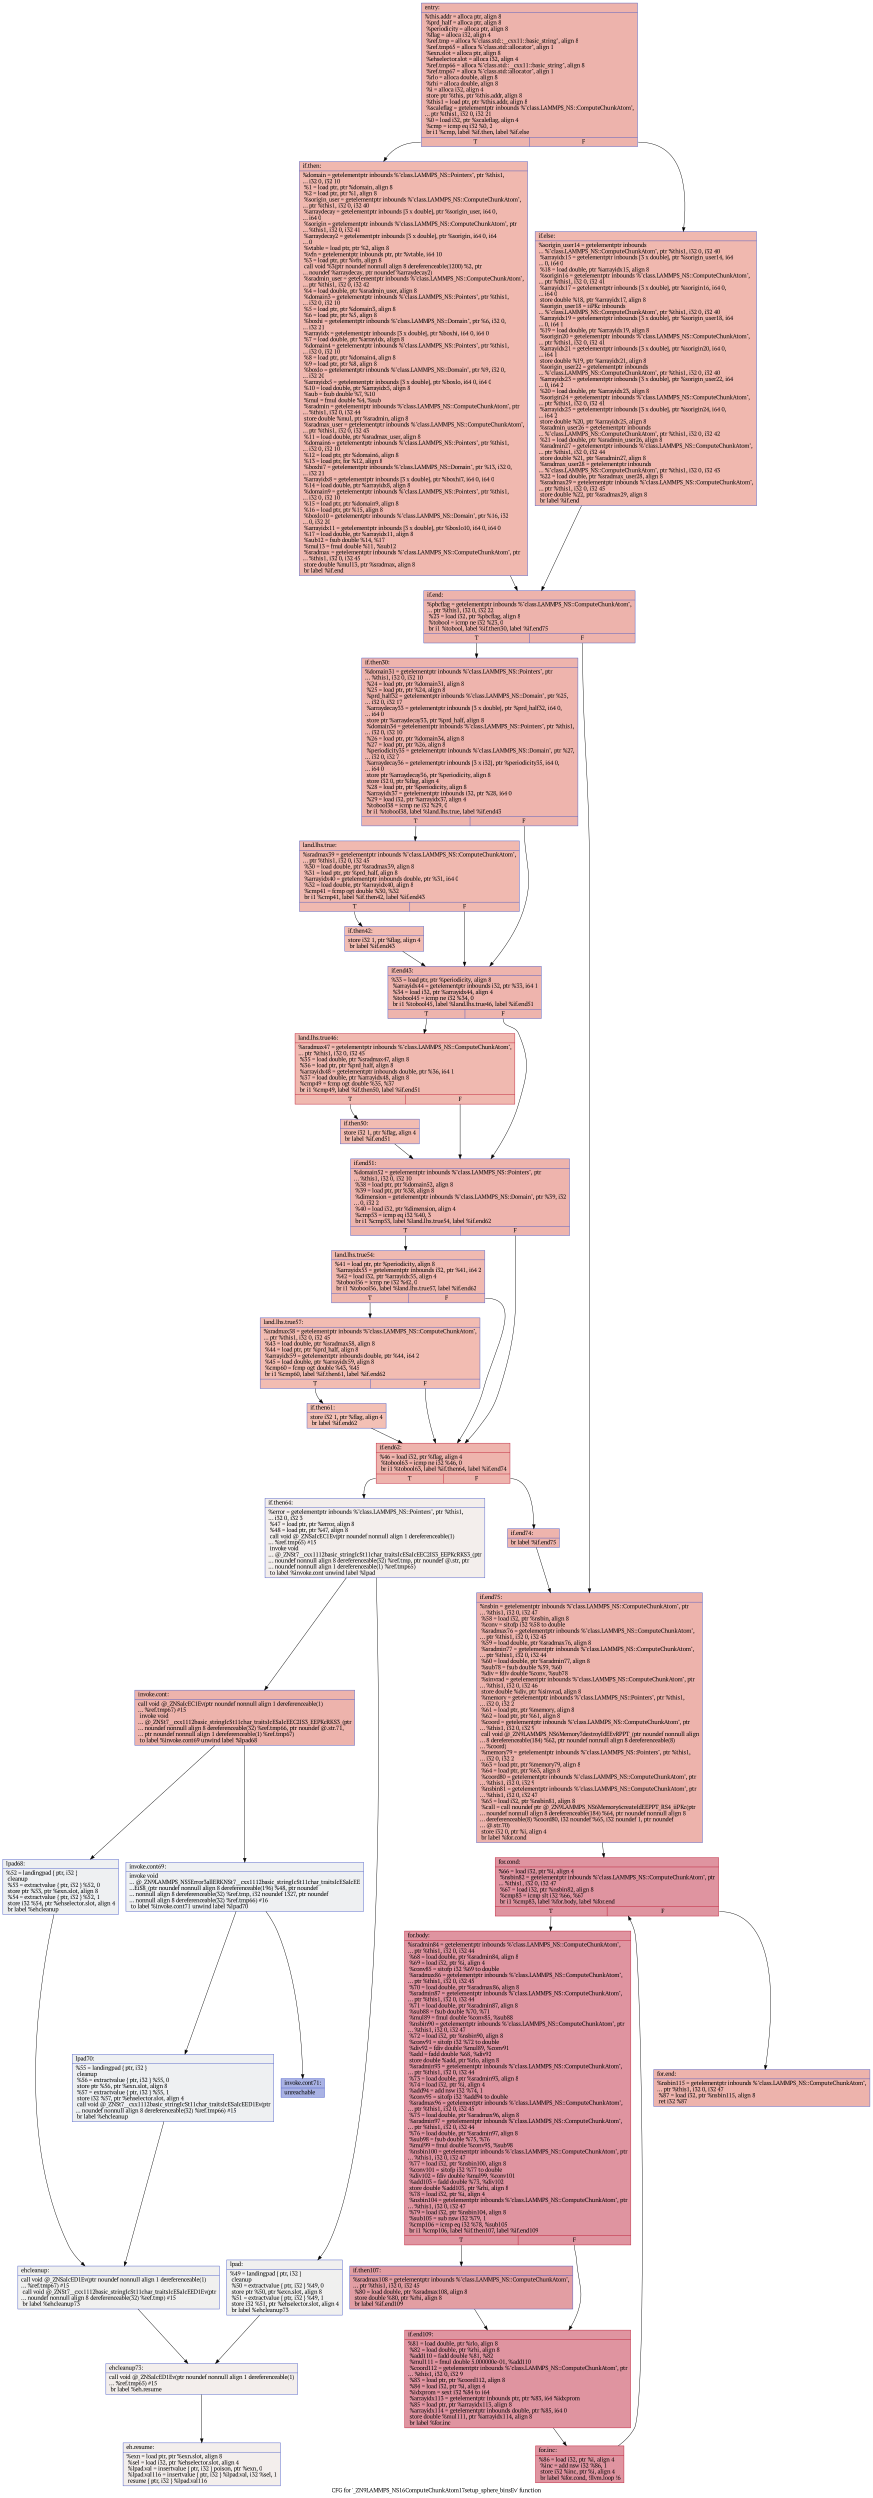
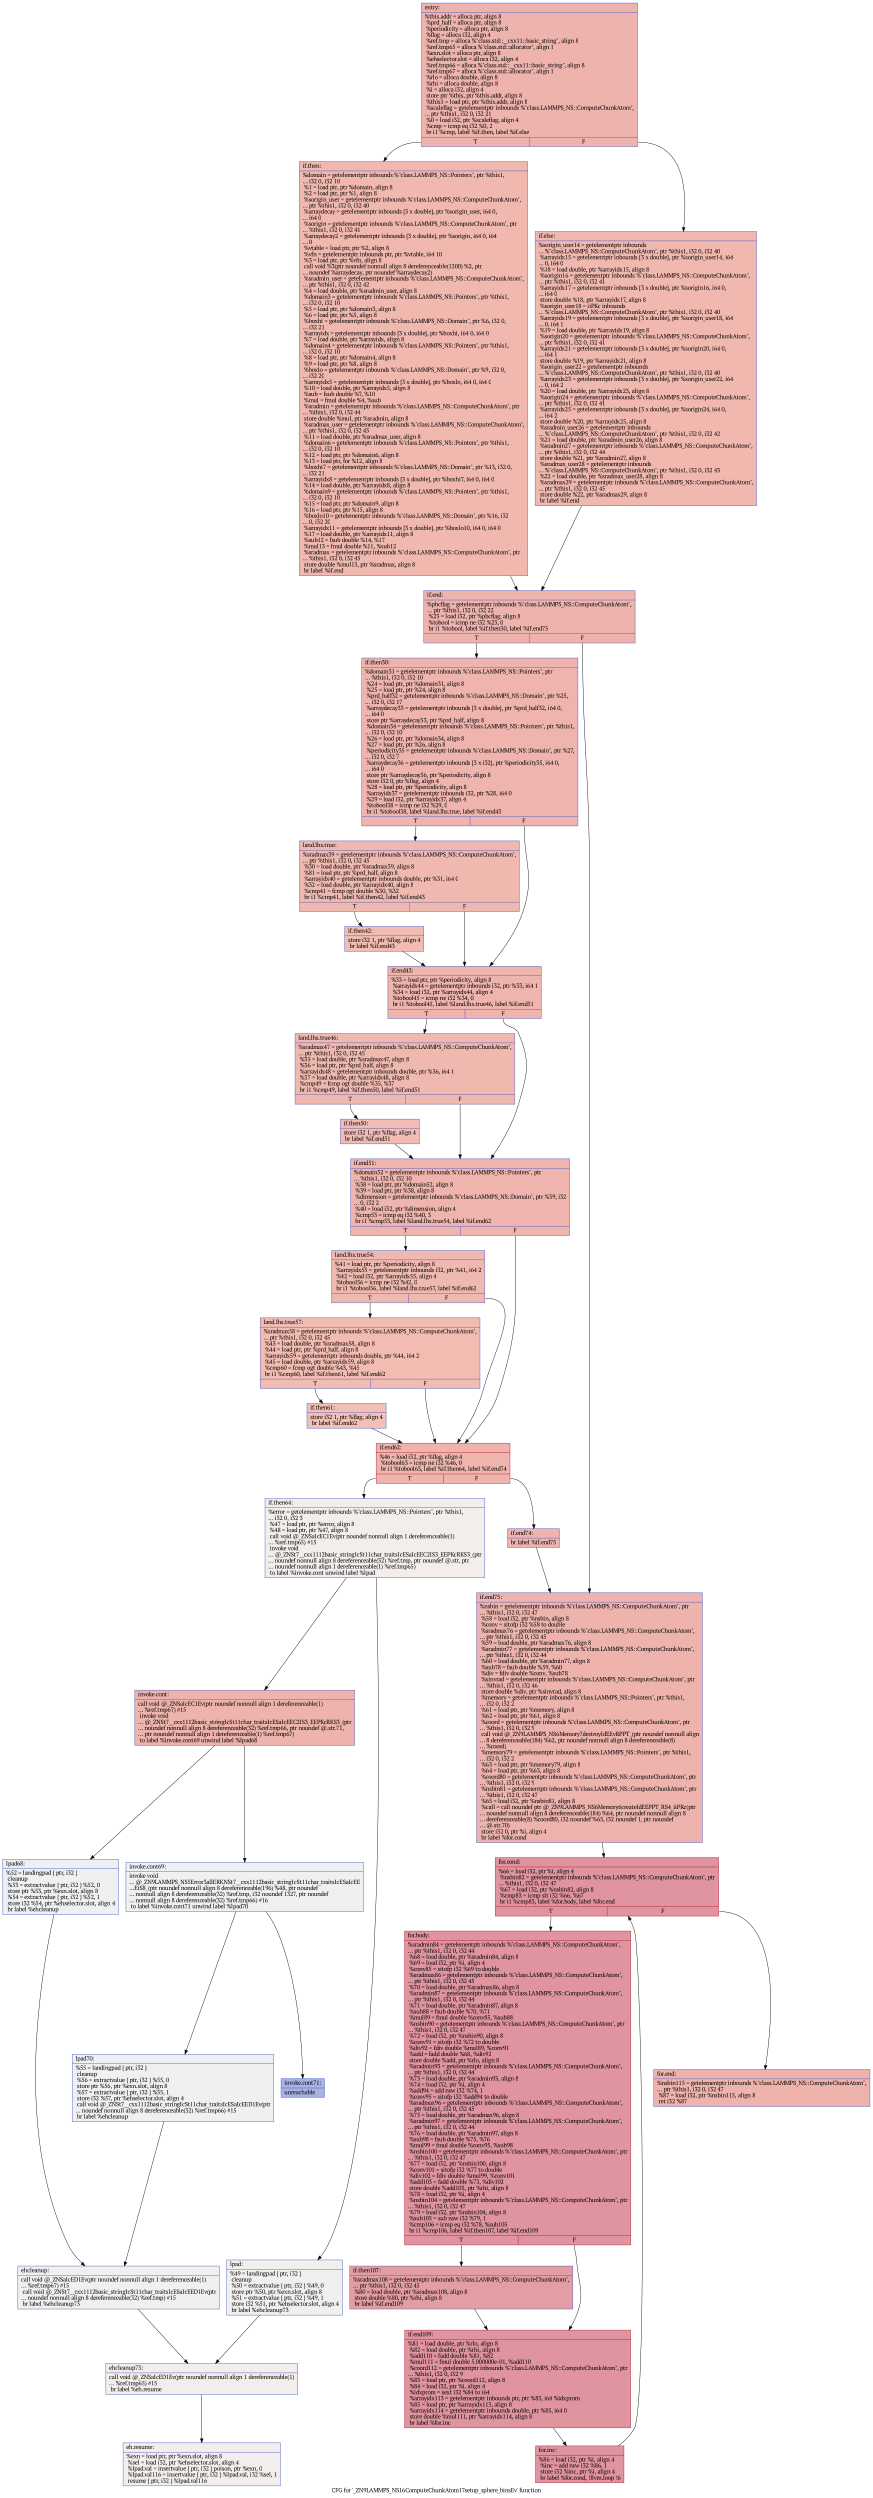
(350, 873) -> (350, 873)
(405, 1069) -> (405, 1069)
